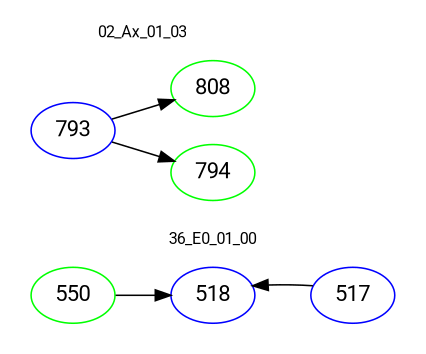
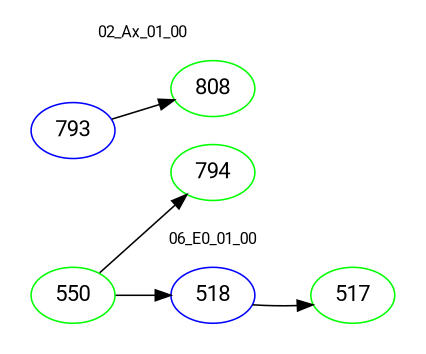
(143, 33) -> (143, 33)
(136, 149) -> (137, 239)
(213, 240) -> (213, 240)
(291, 285) -> (275, 306)
(353, 295) -> (353, 295)
